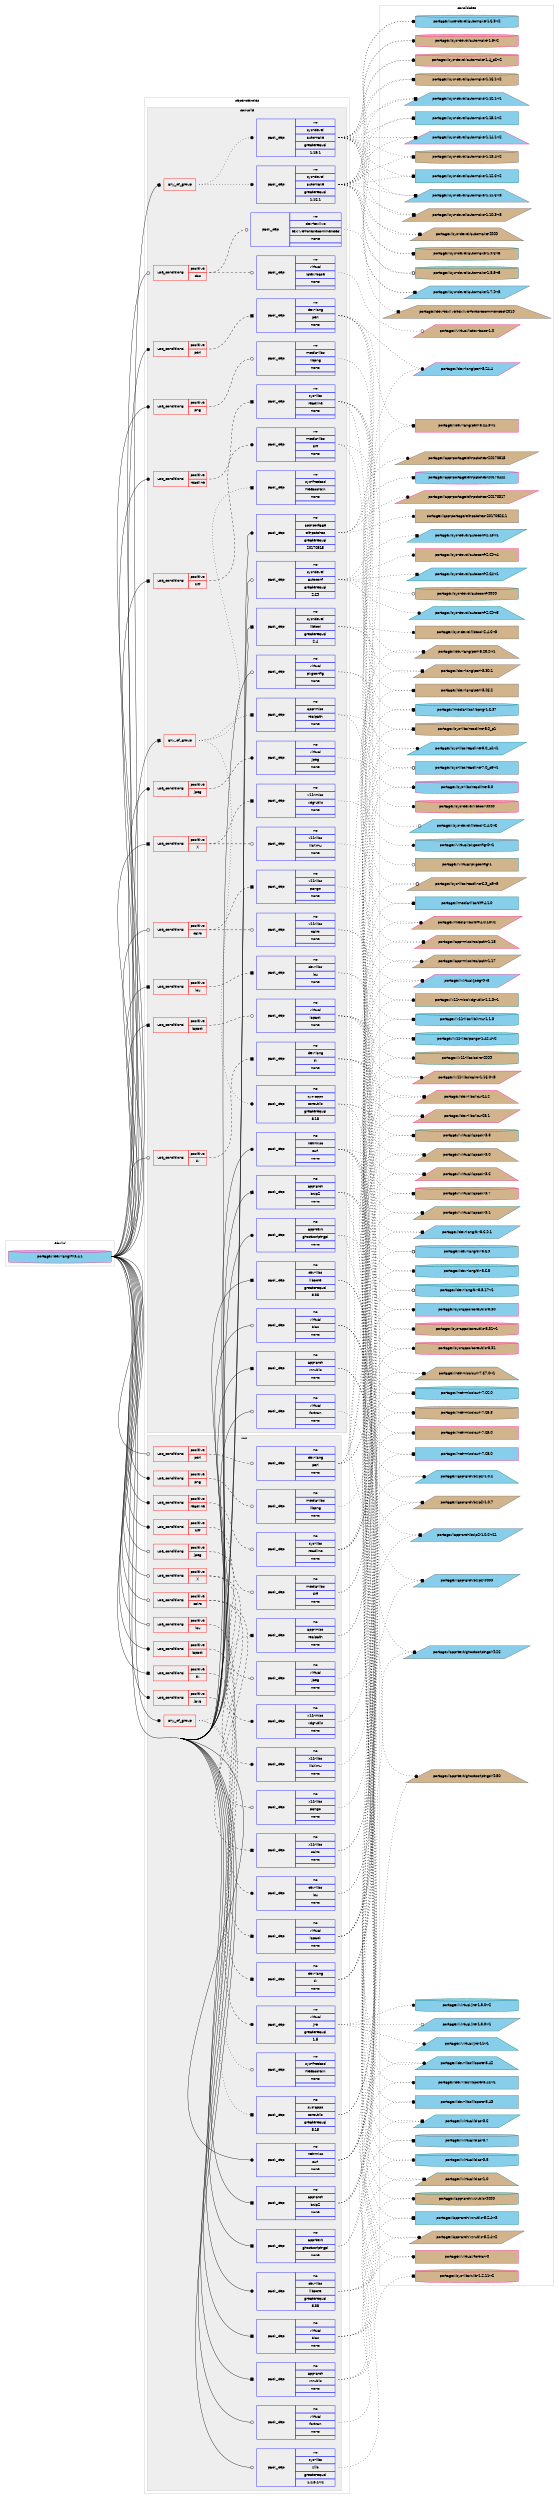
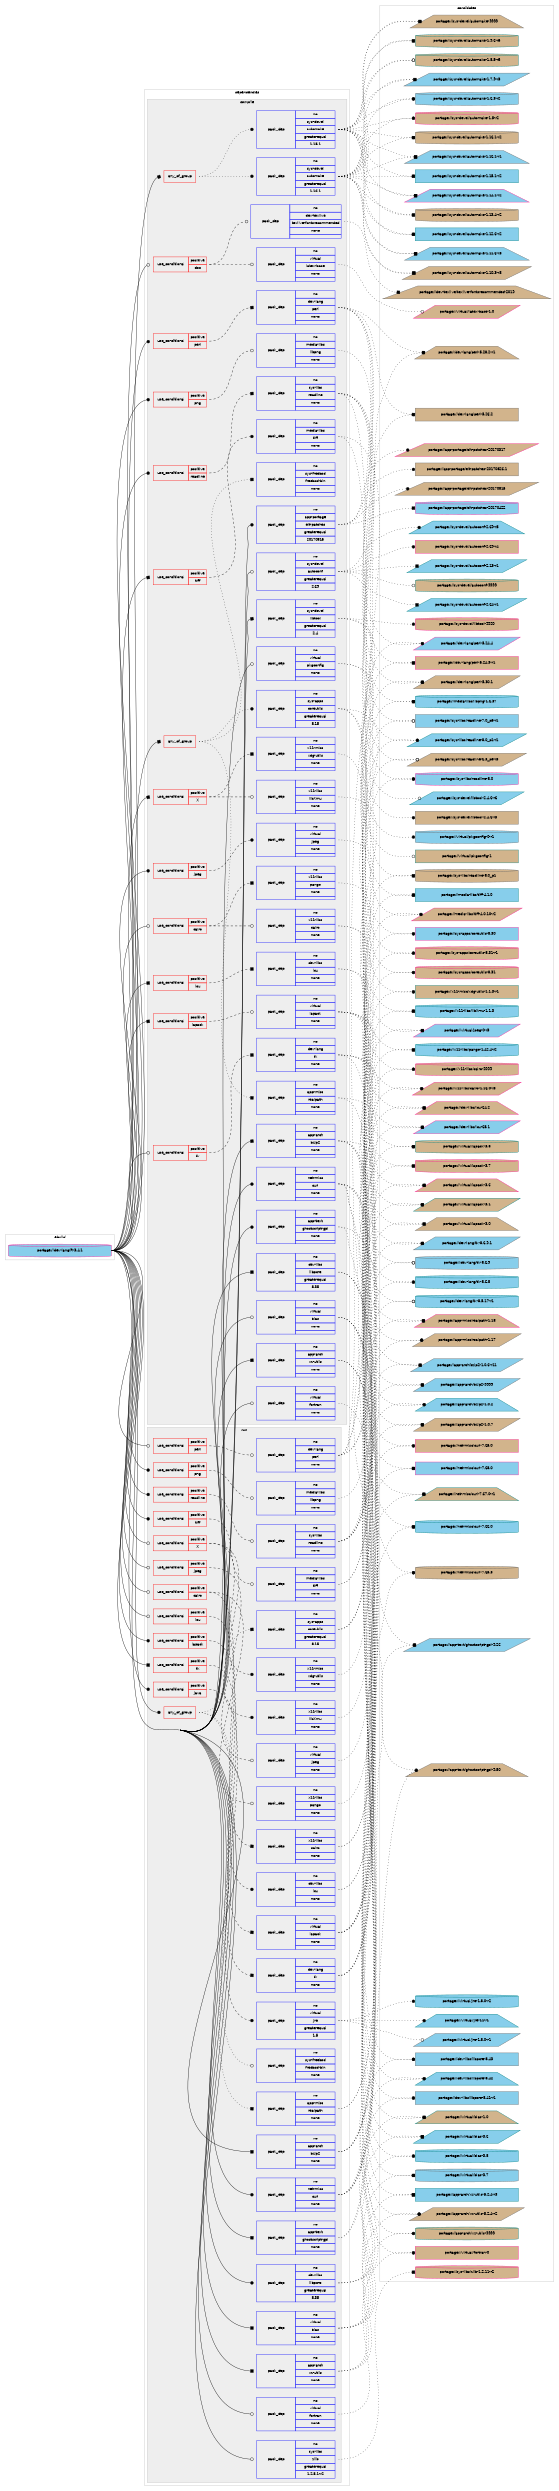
(467, 22) -> (467, 99)
(467, 60) -> none
(467, 1058) -> (467, 1069)
(467, 1116) -> (467, 1127)
